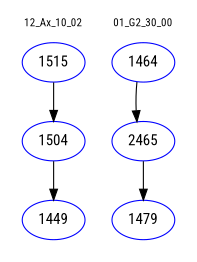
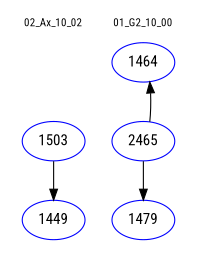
(54, 24) -> (54, 24)
(143, 24) -> (143, 24)
(54, 62) -> none
(136, 96) -> (151, 107)
(54, 141) -> (54, 141)
